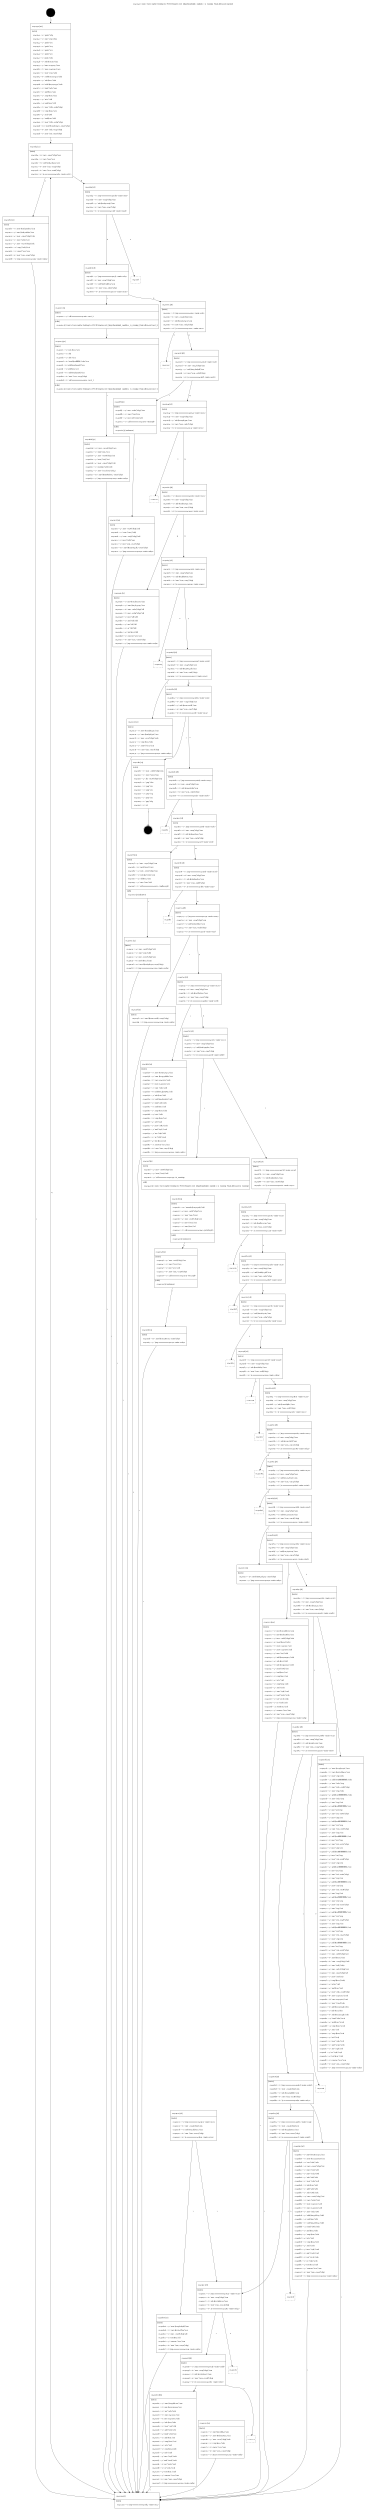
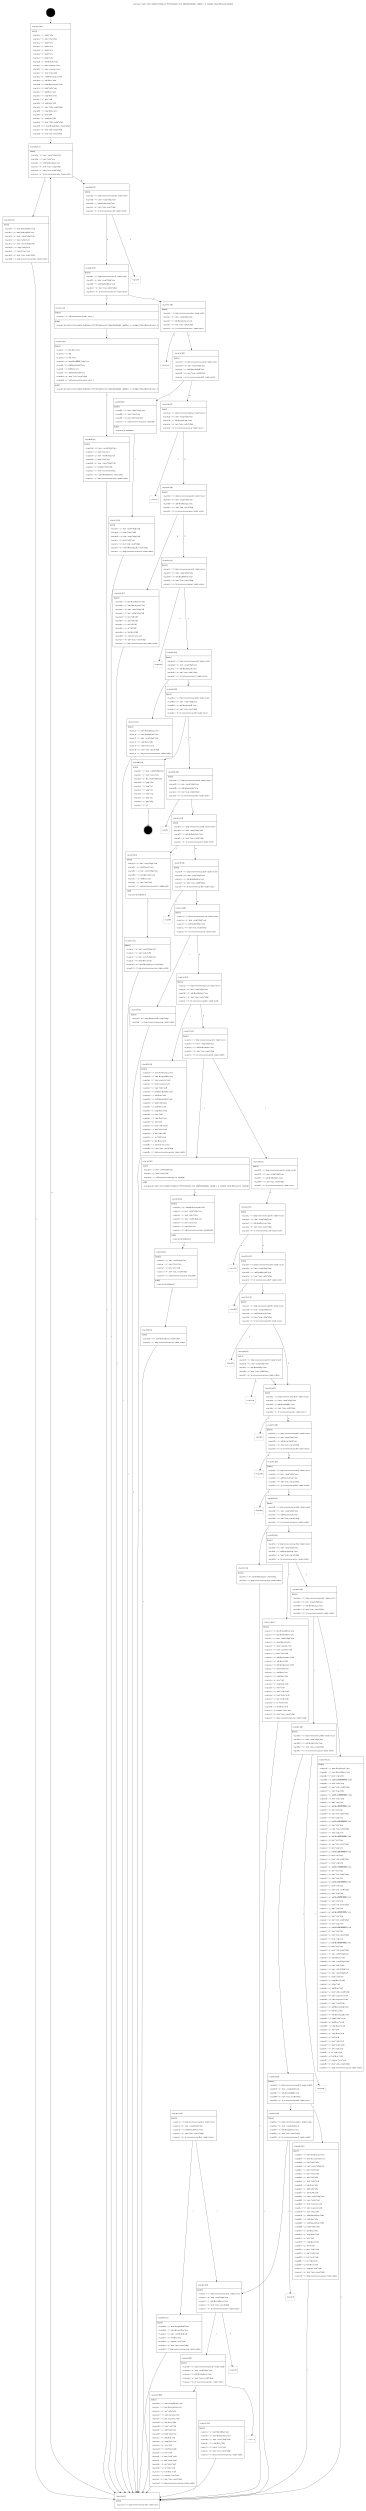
(261, 1336) -> (285, 1353)
(259, 1406) -> (264, 1423)
